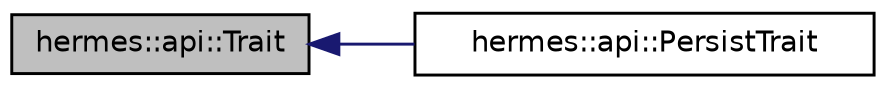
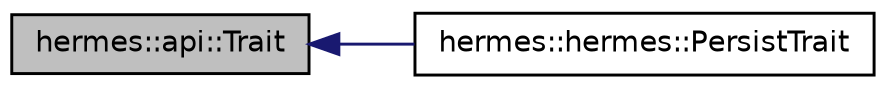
(645, 44) -> (645, 44)
